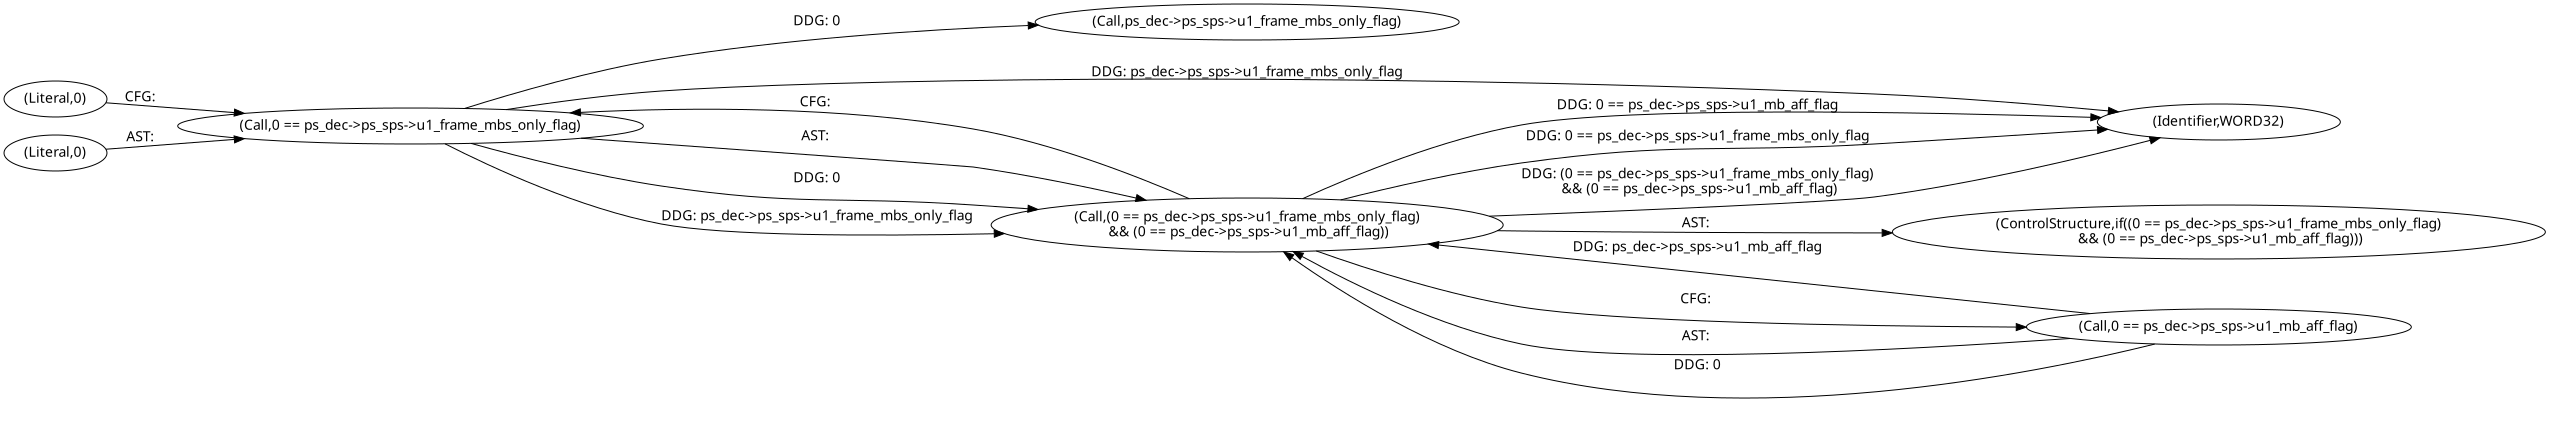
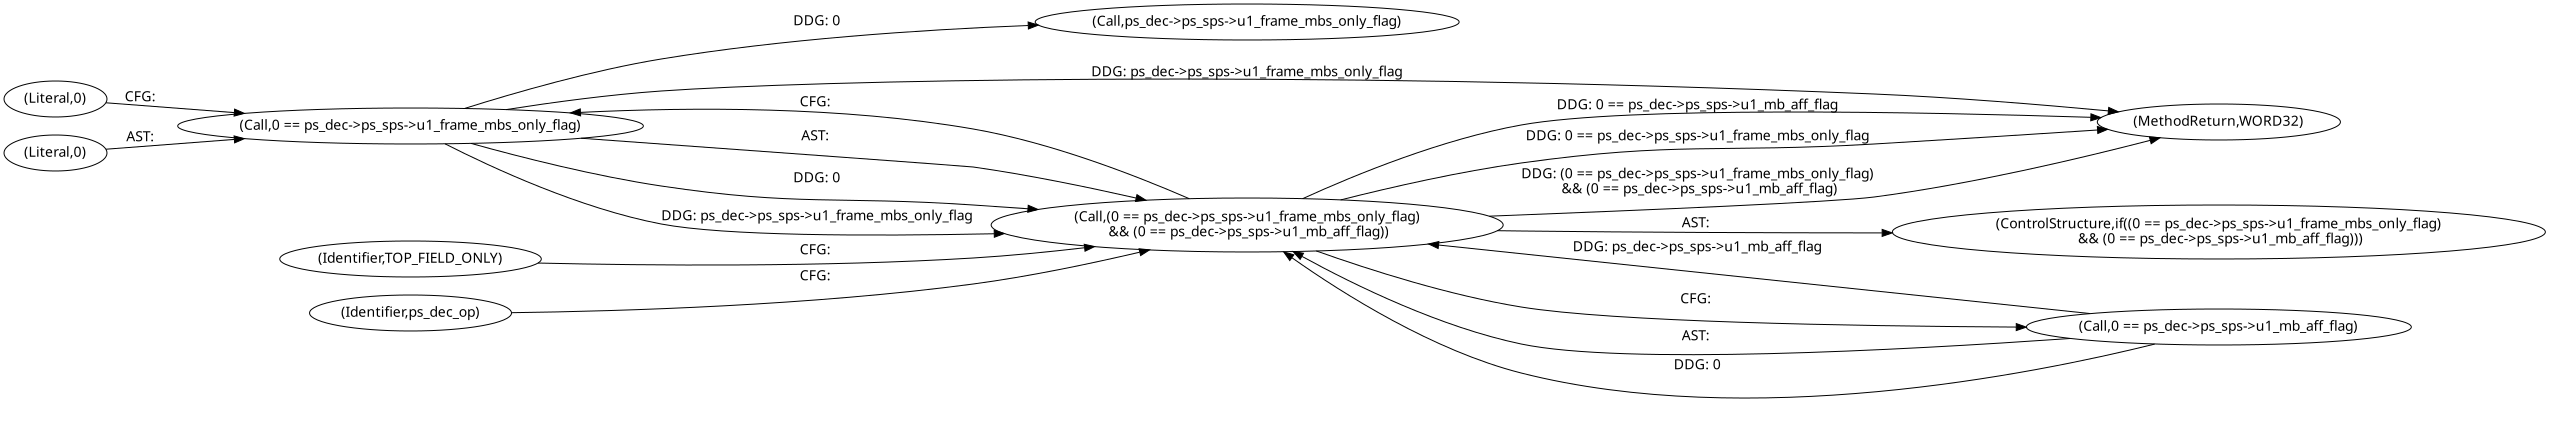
(2219, 122) -> (2219, 122)
none -> (411, 259)
none -> (411, 313)
